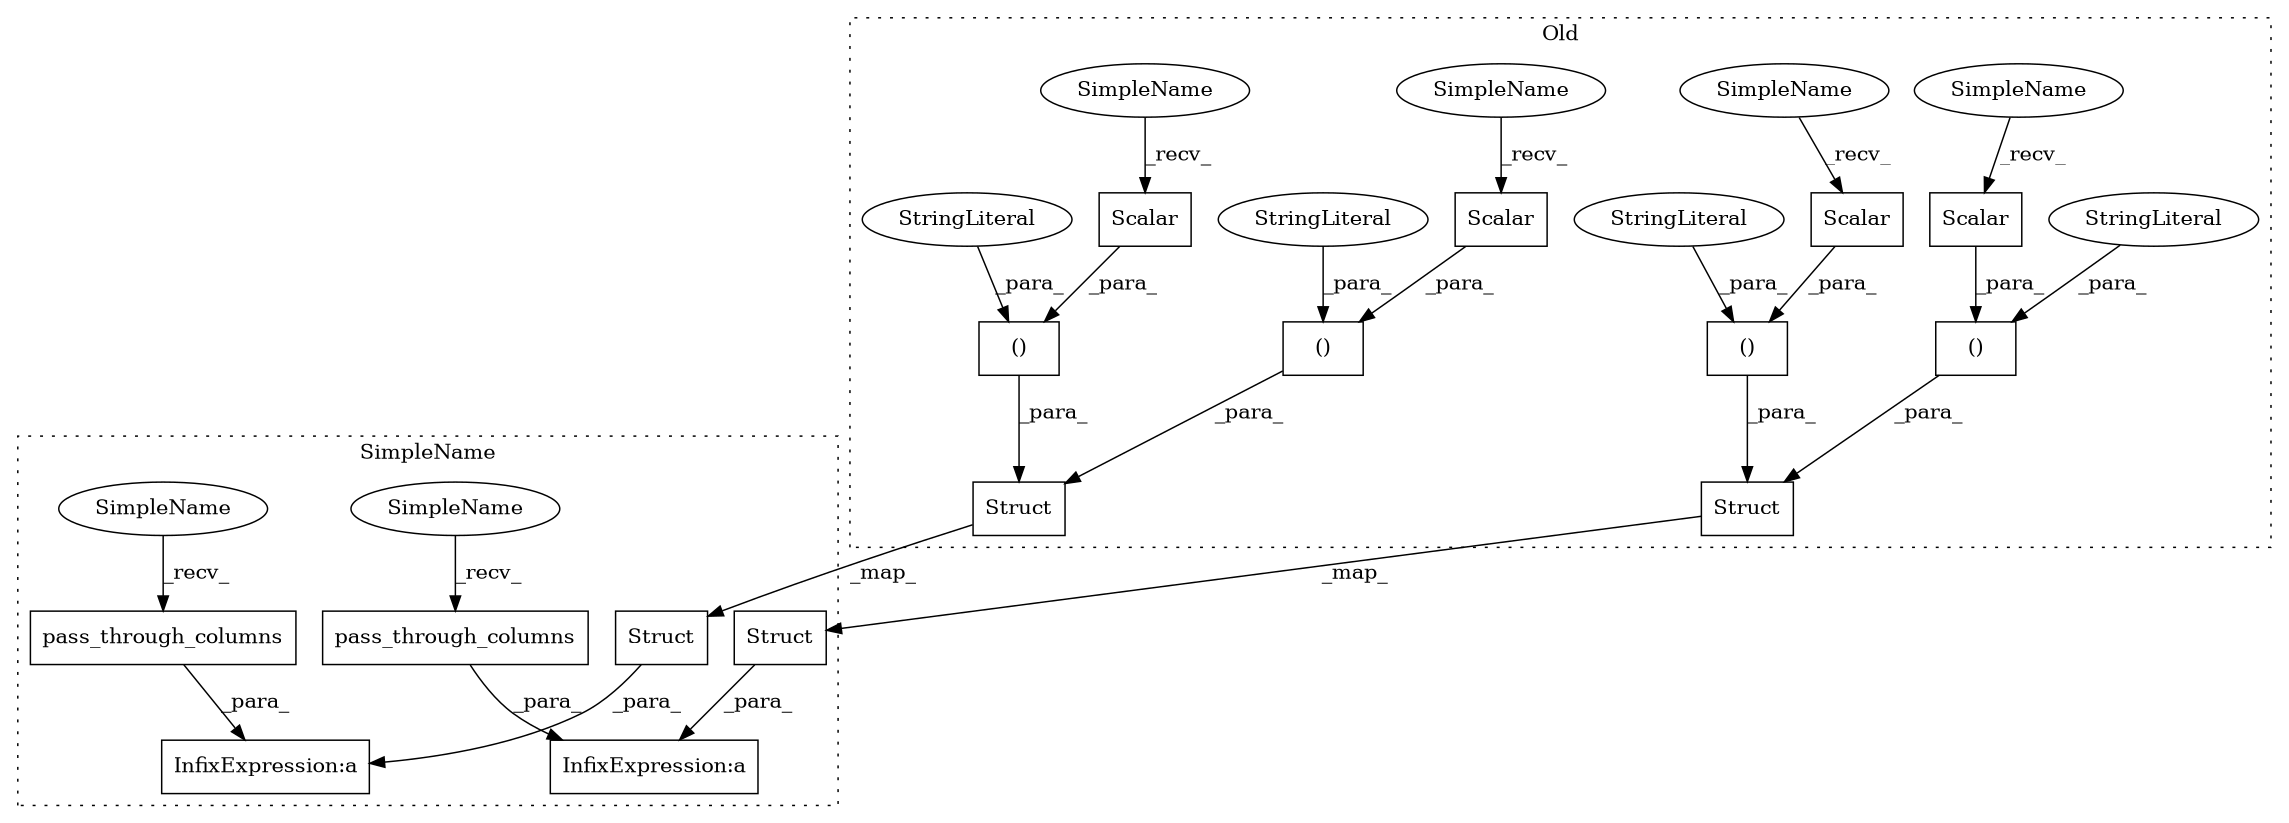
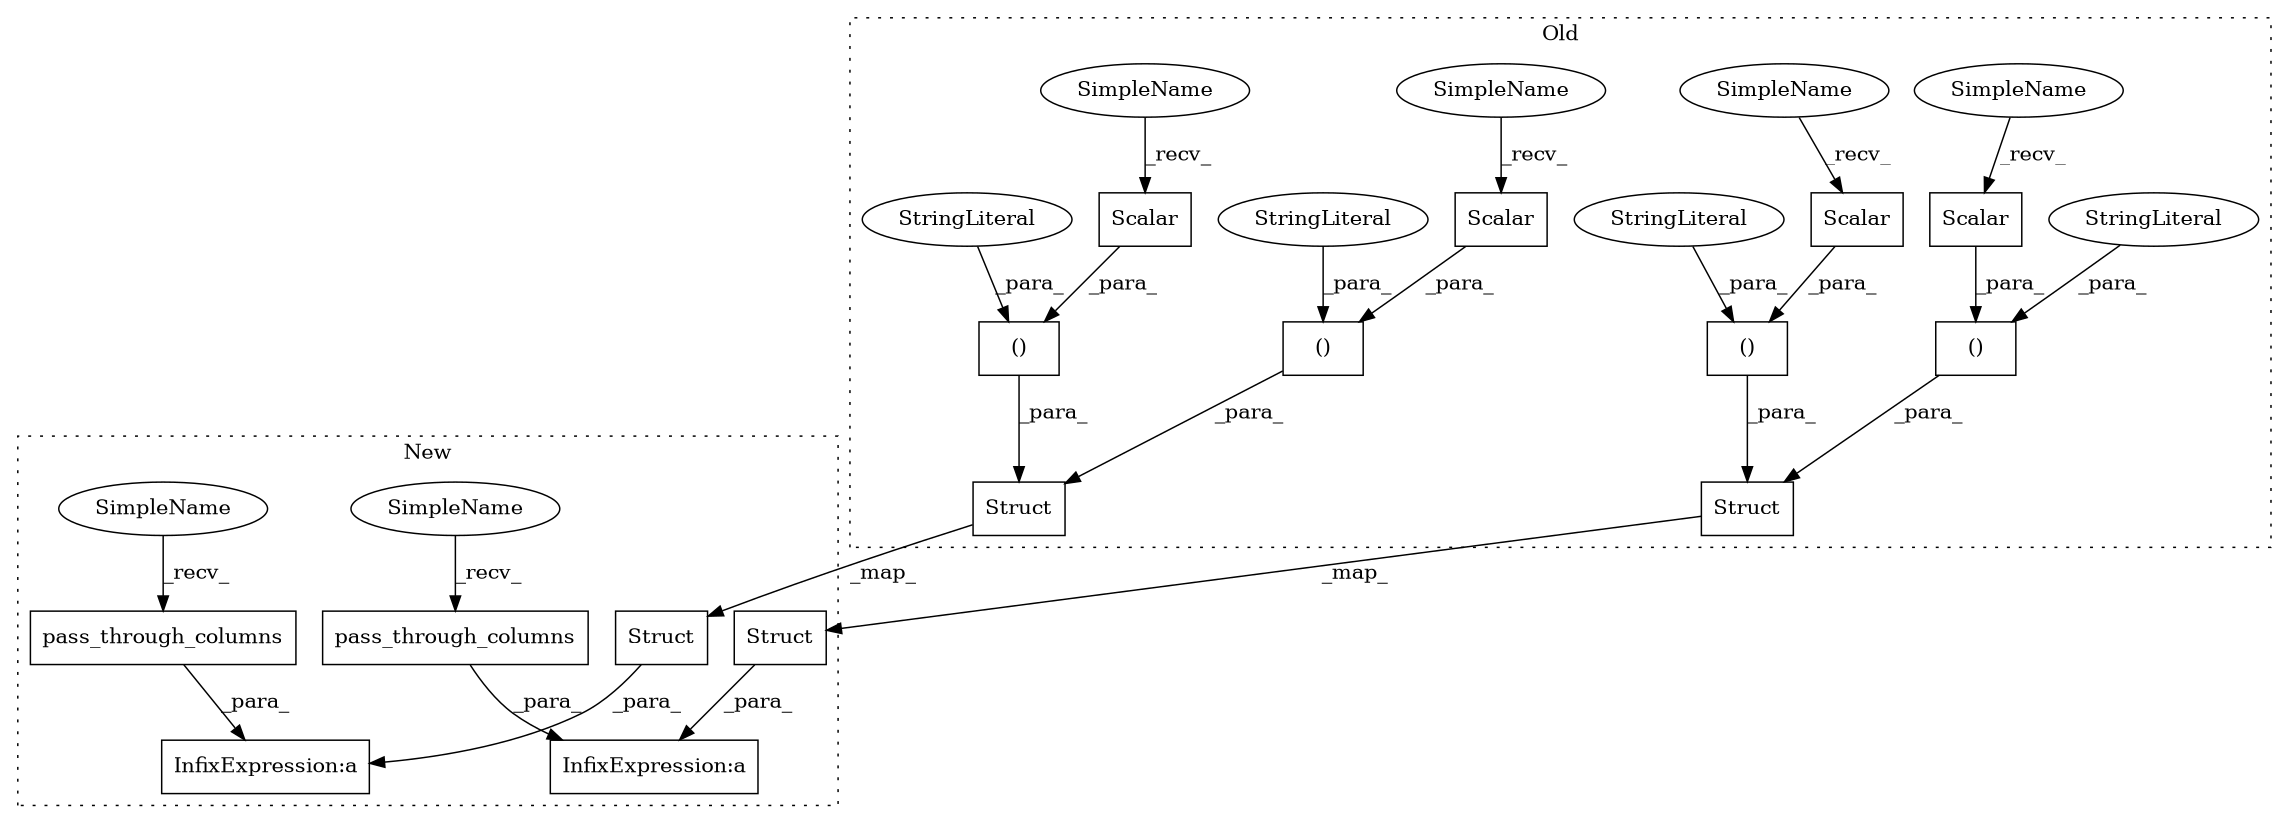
(428, 453) -> (428, 453)
